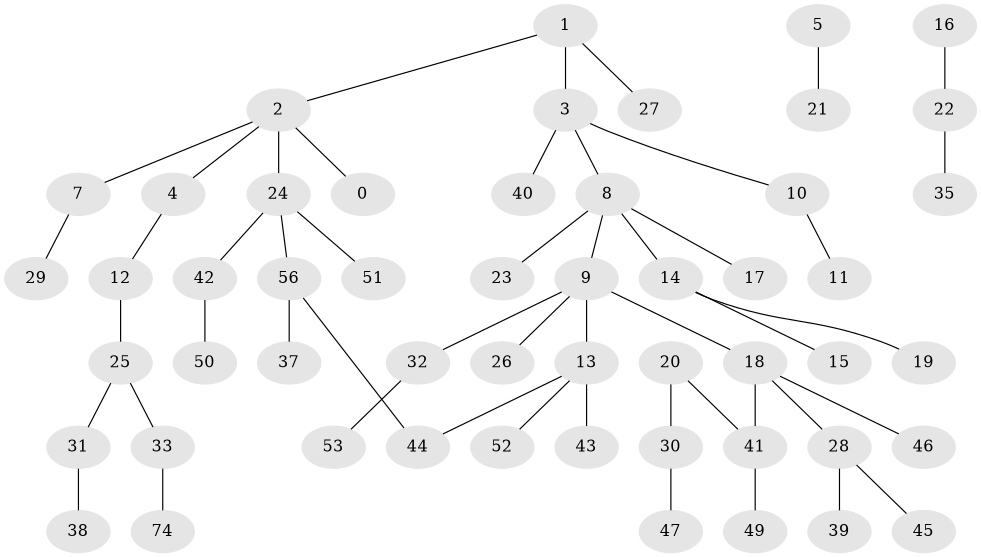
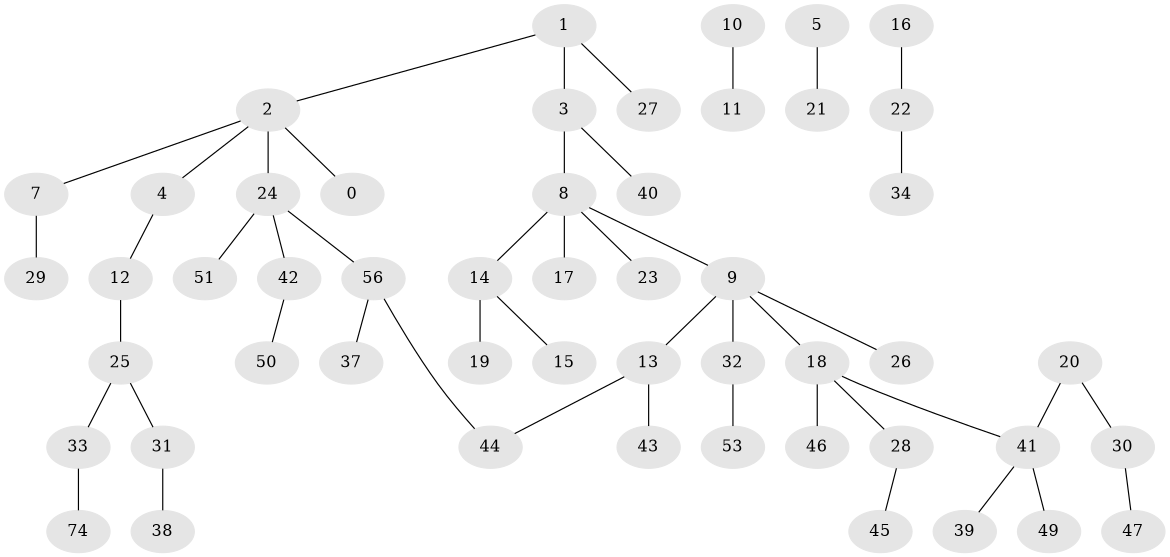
(679, 157) -> none
(945, 194) -> (902, 194)
(502, 447) -> none
(839, 490) -> (996, 489)
